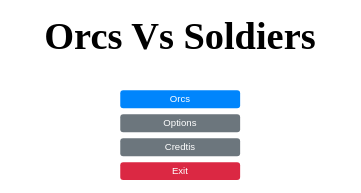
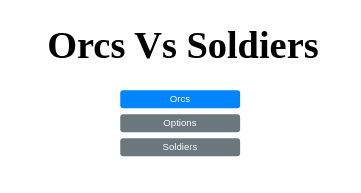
(180, 36) -> (183, 45)
(180, 147) -> (180, 147)
(180, 171) -> none
